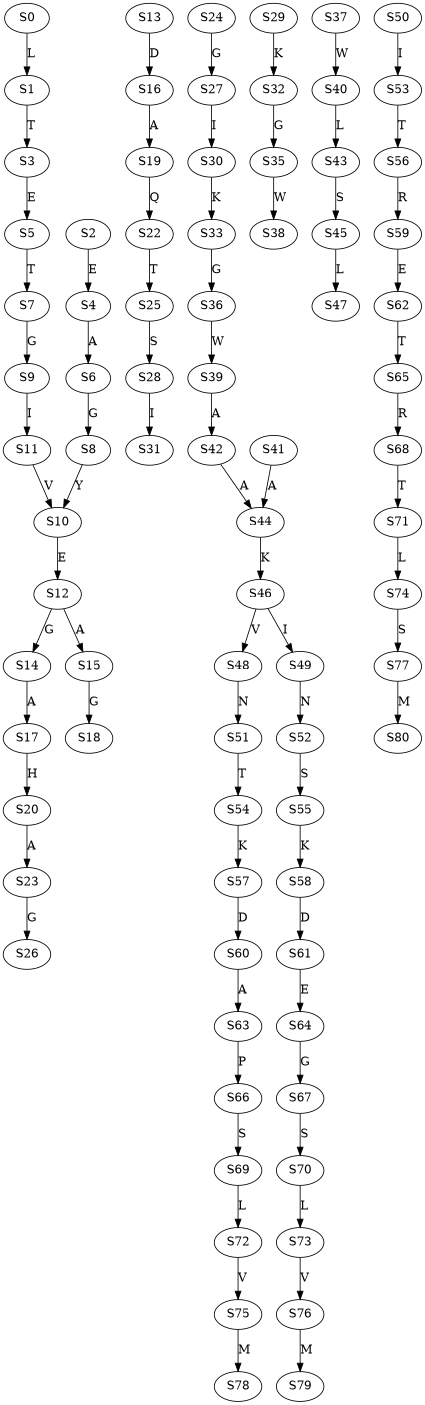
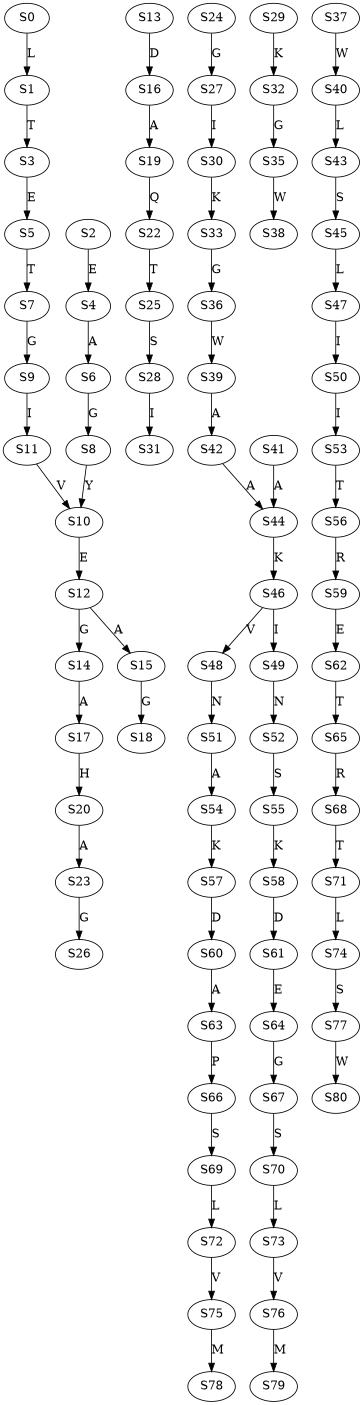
none -> (336, 338)
(404, 702) -> (342, 1062)
(242, 774) -> (216, 774)
